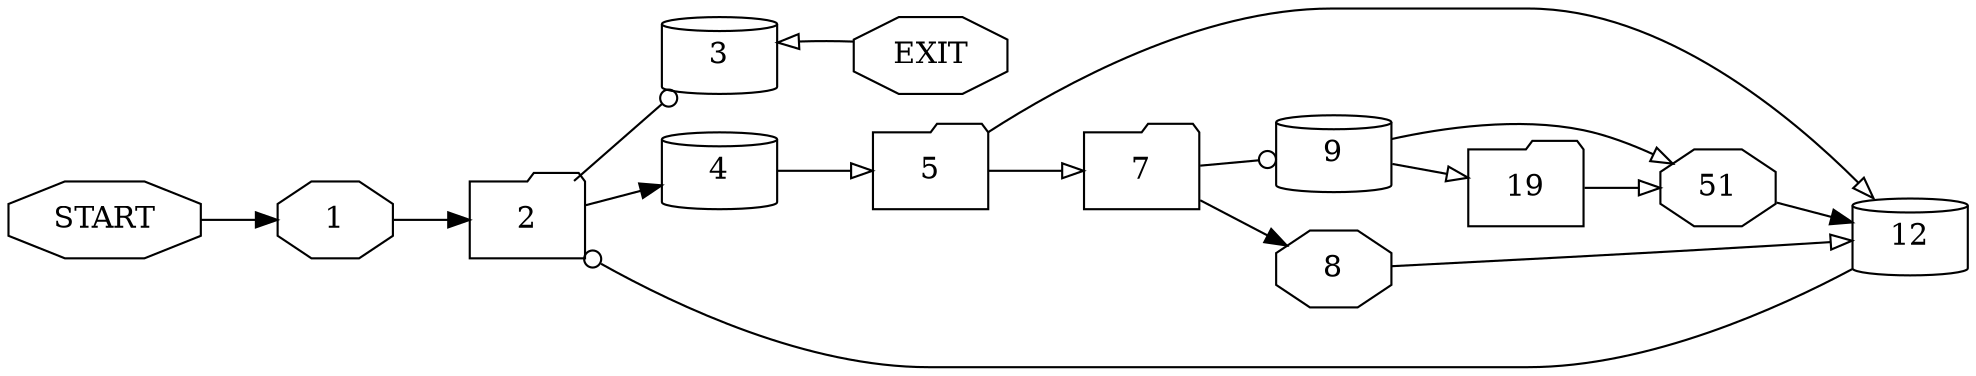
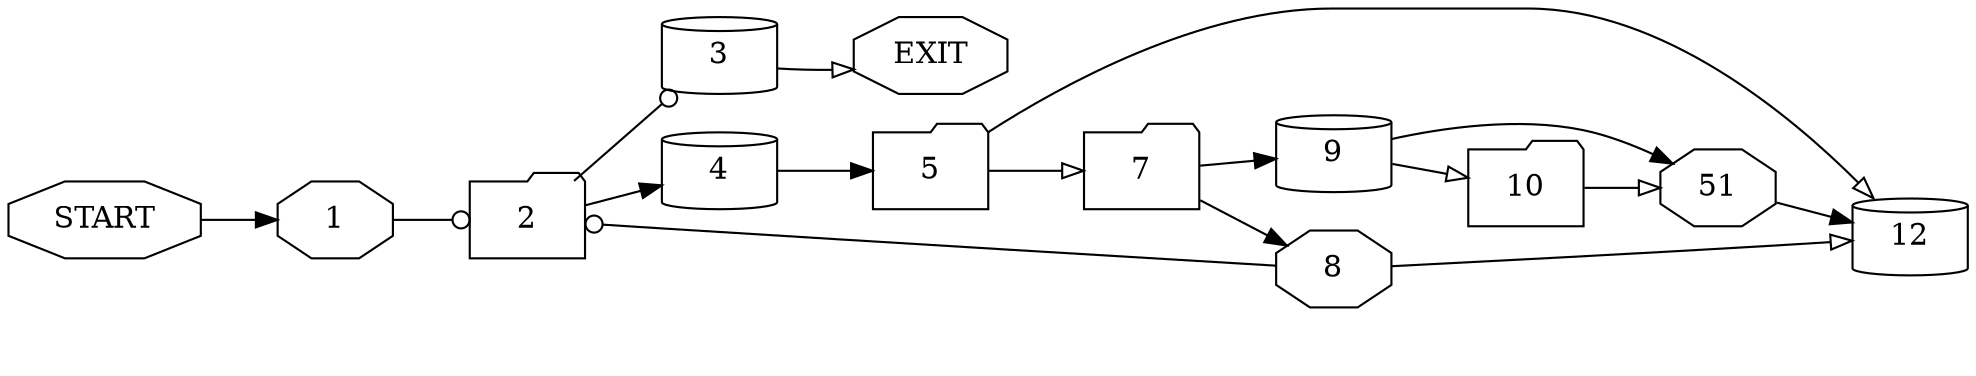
(827, 41) -> (805, 70)
(1524, 124) -> (1524, 124)
(1229, 163) -> (1229, 163)
(814, 171) -> (814, 171)
(1526, 188) -> (1526, 188)
(423, 220) -> (423, 220)
(1226, 367) -> (939, 245)
